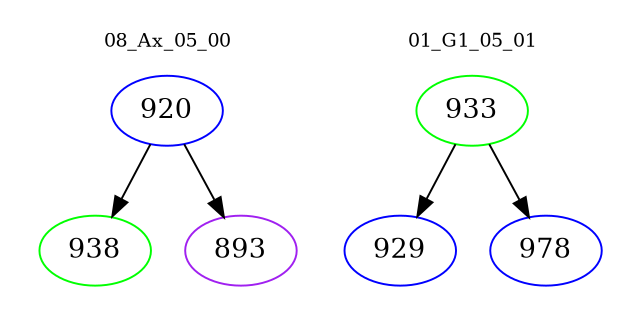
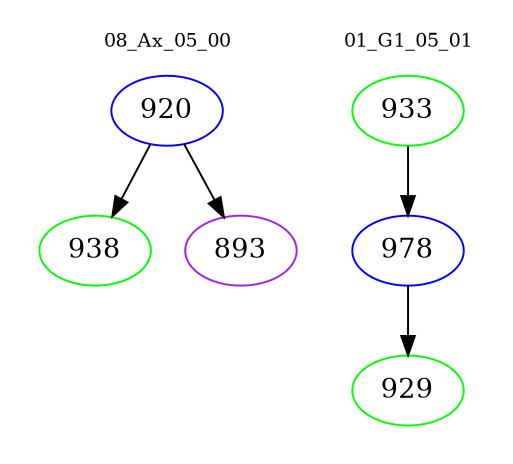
(441, 172) -> (408, 311)
(400, 251) -> (408, 391)
